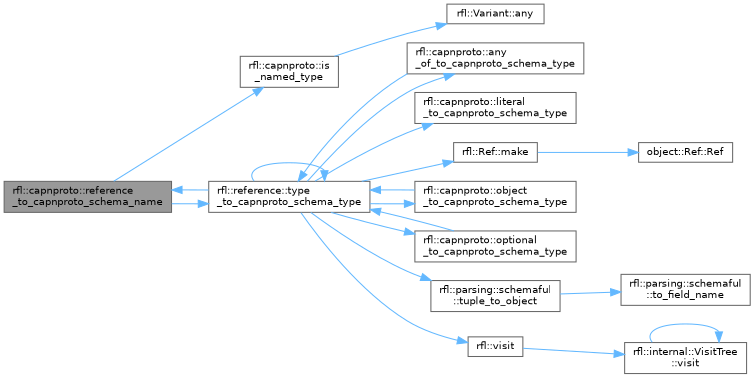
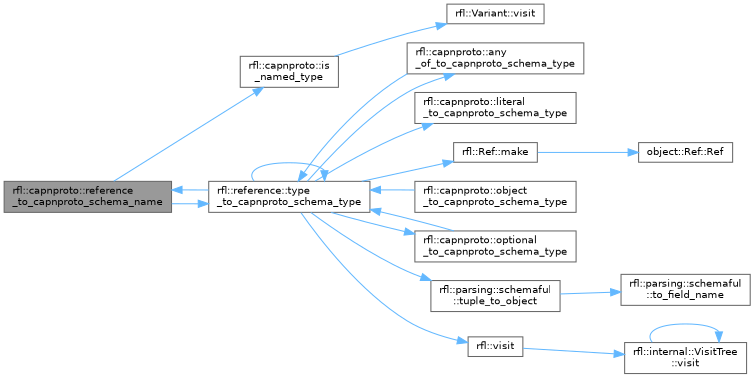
(495, 14) -> (495, 14)
(387, 204) -> none
